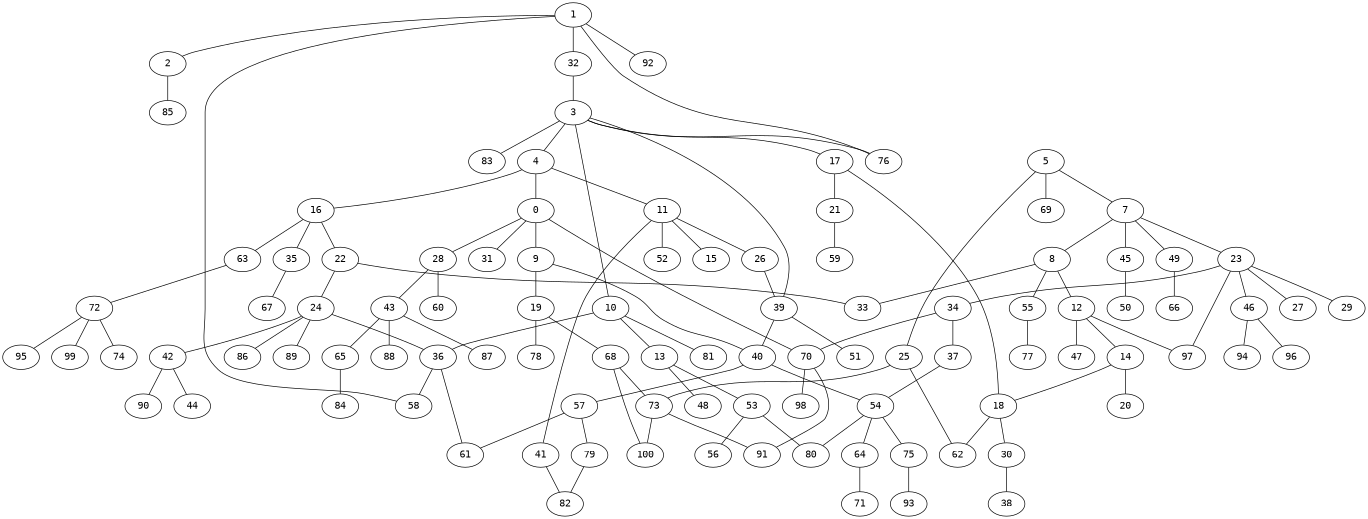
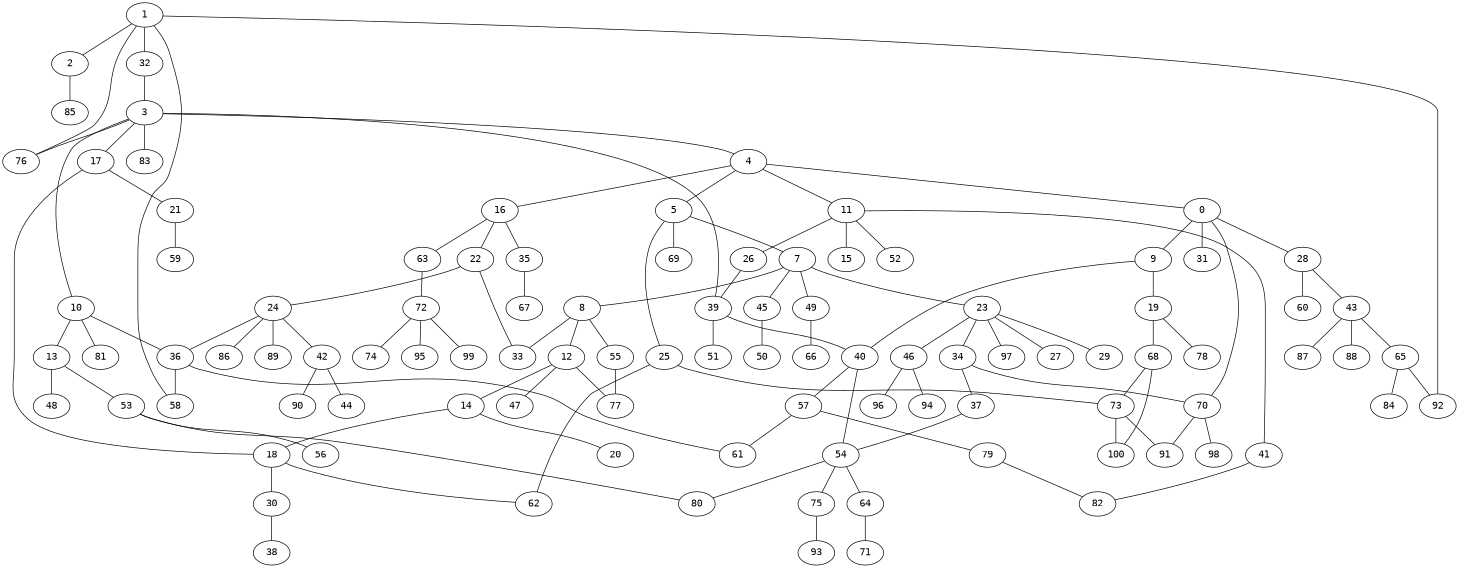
none -> (711, 186)
(1131, 334) -> (591, 382)
none -> (1419, 382)
